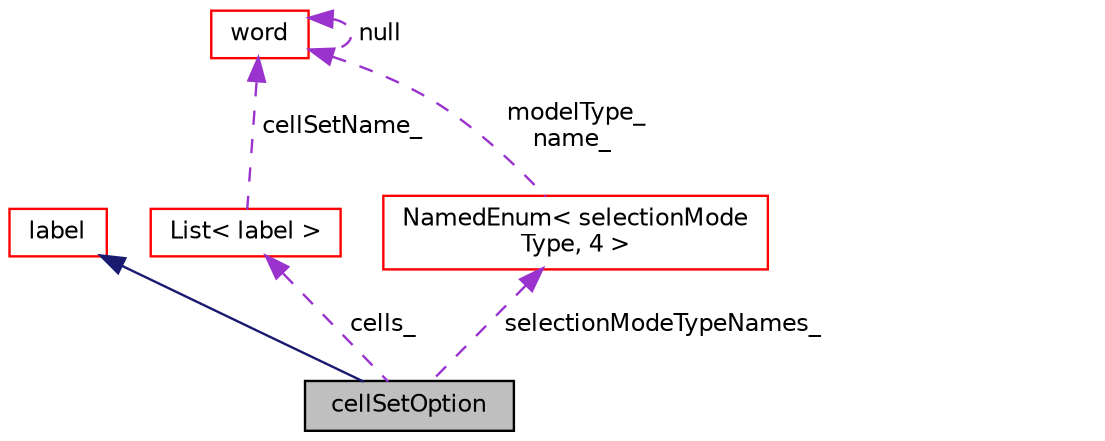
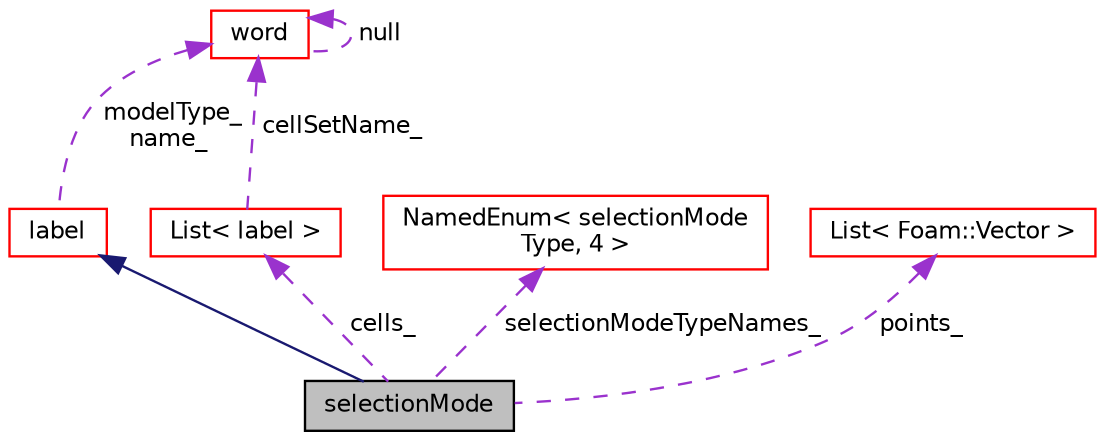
(449, 111) -> (93, 105)
none -> (953, 233)
(409, 406) -> (409, 406)
